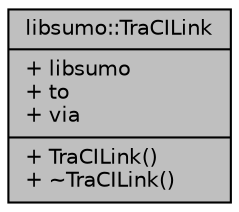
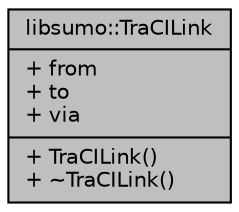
(79, 69) -> (62, 69)
